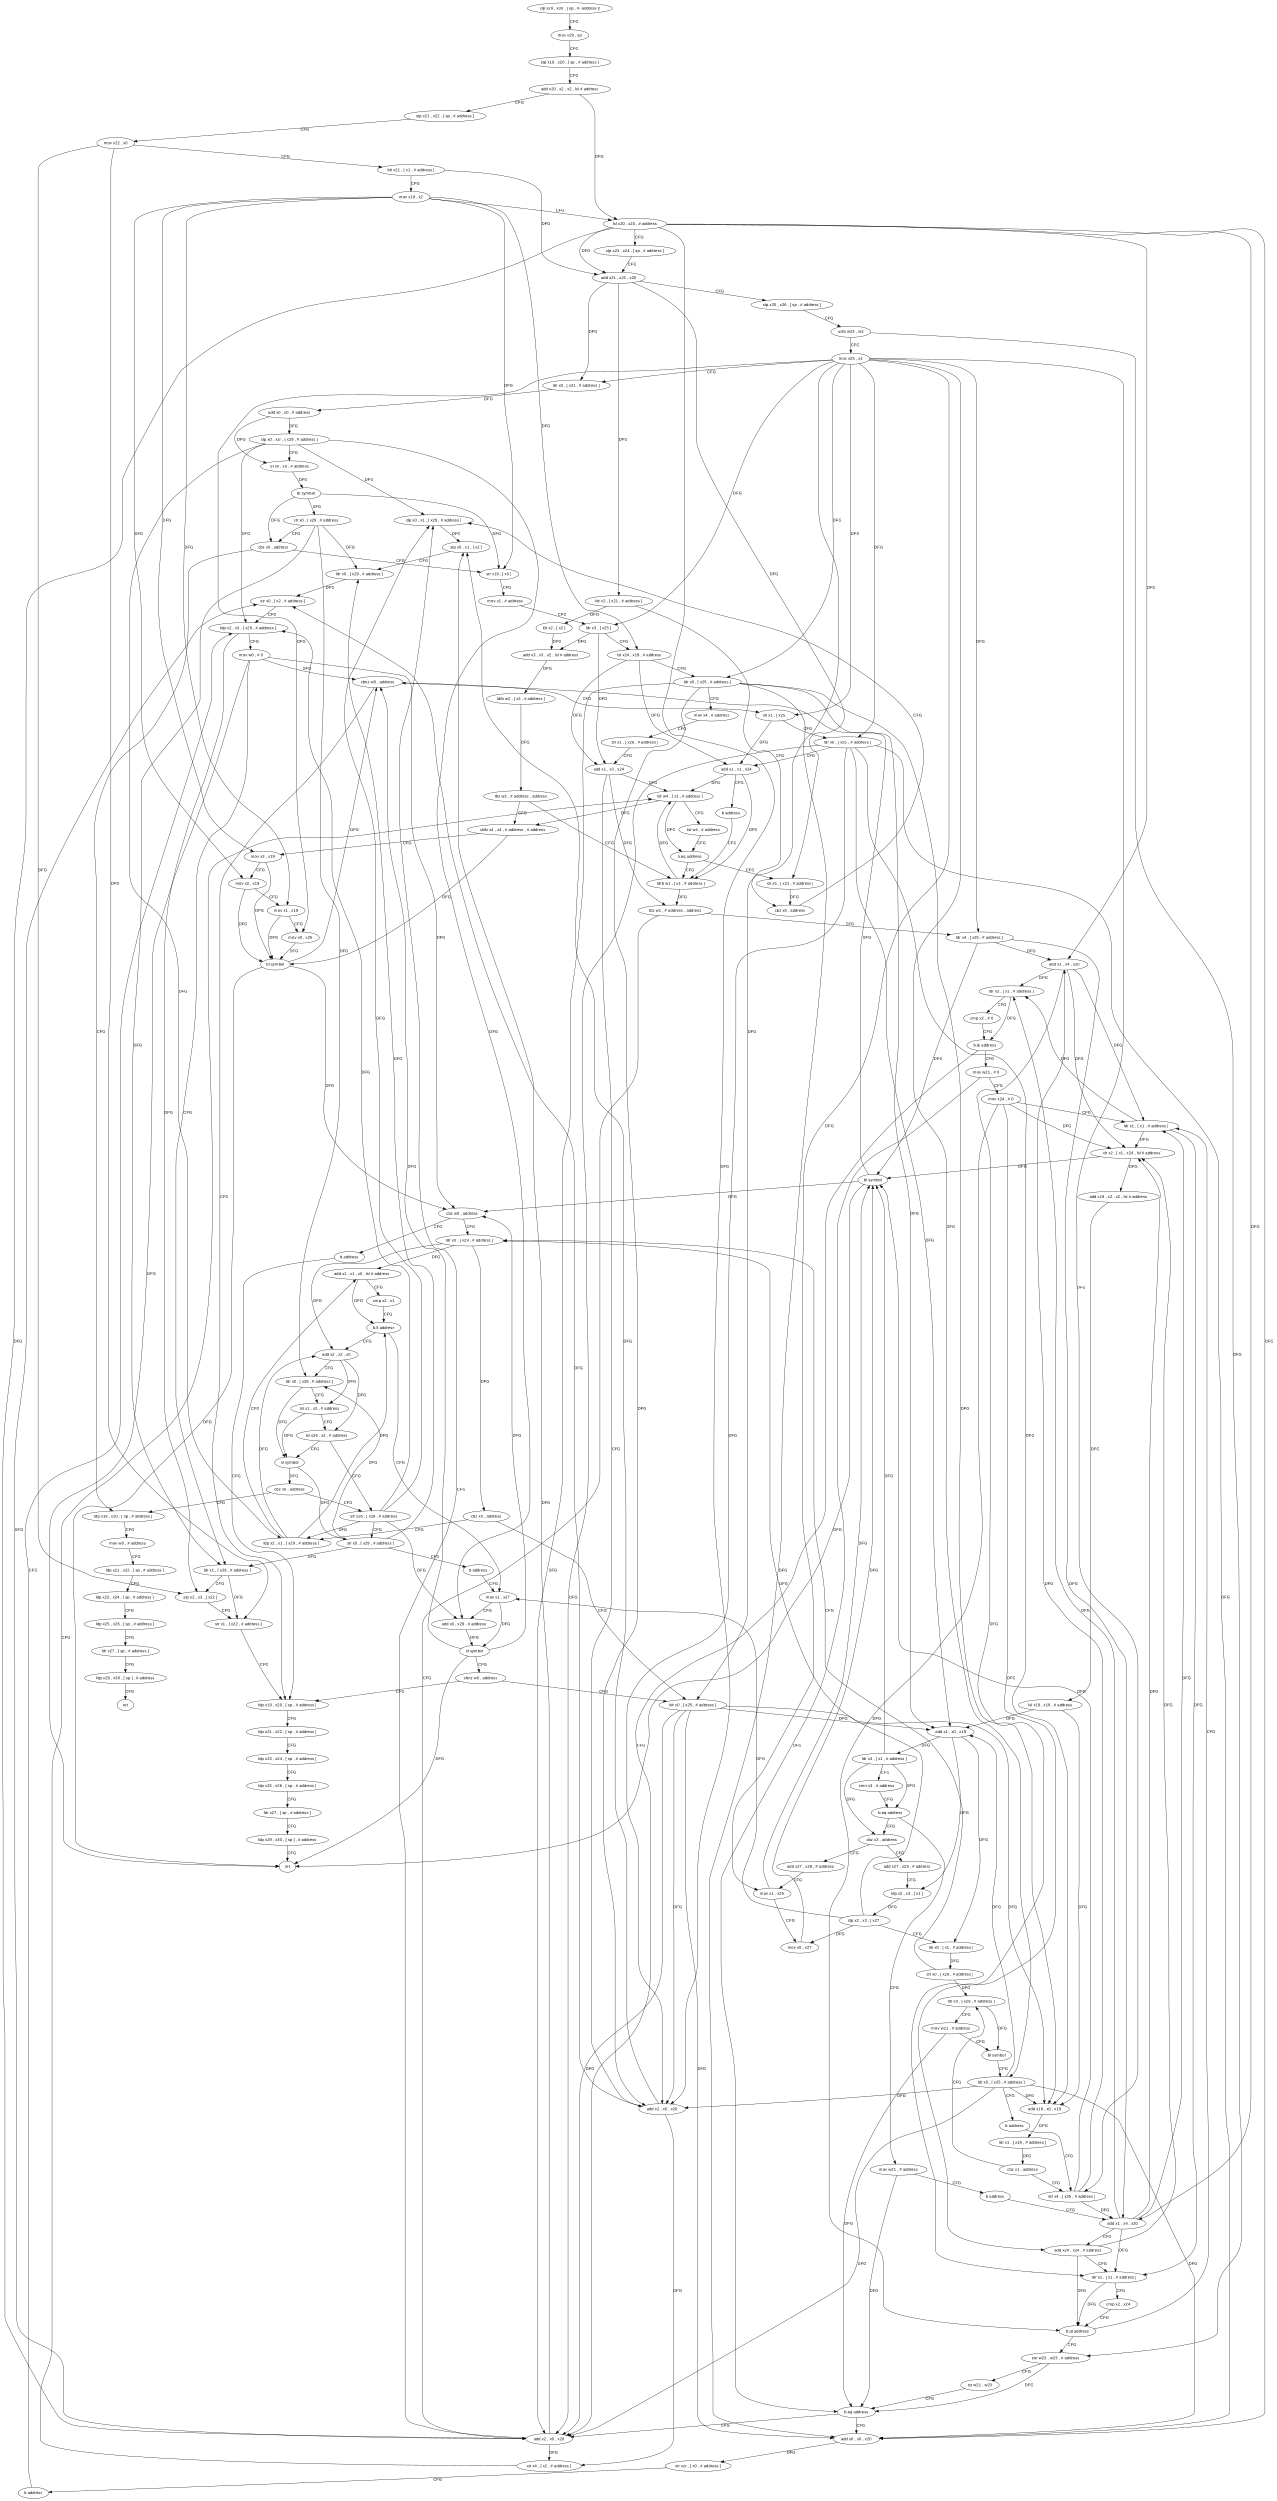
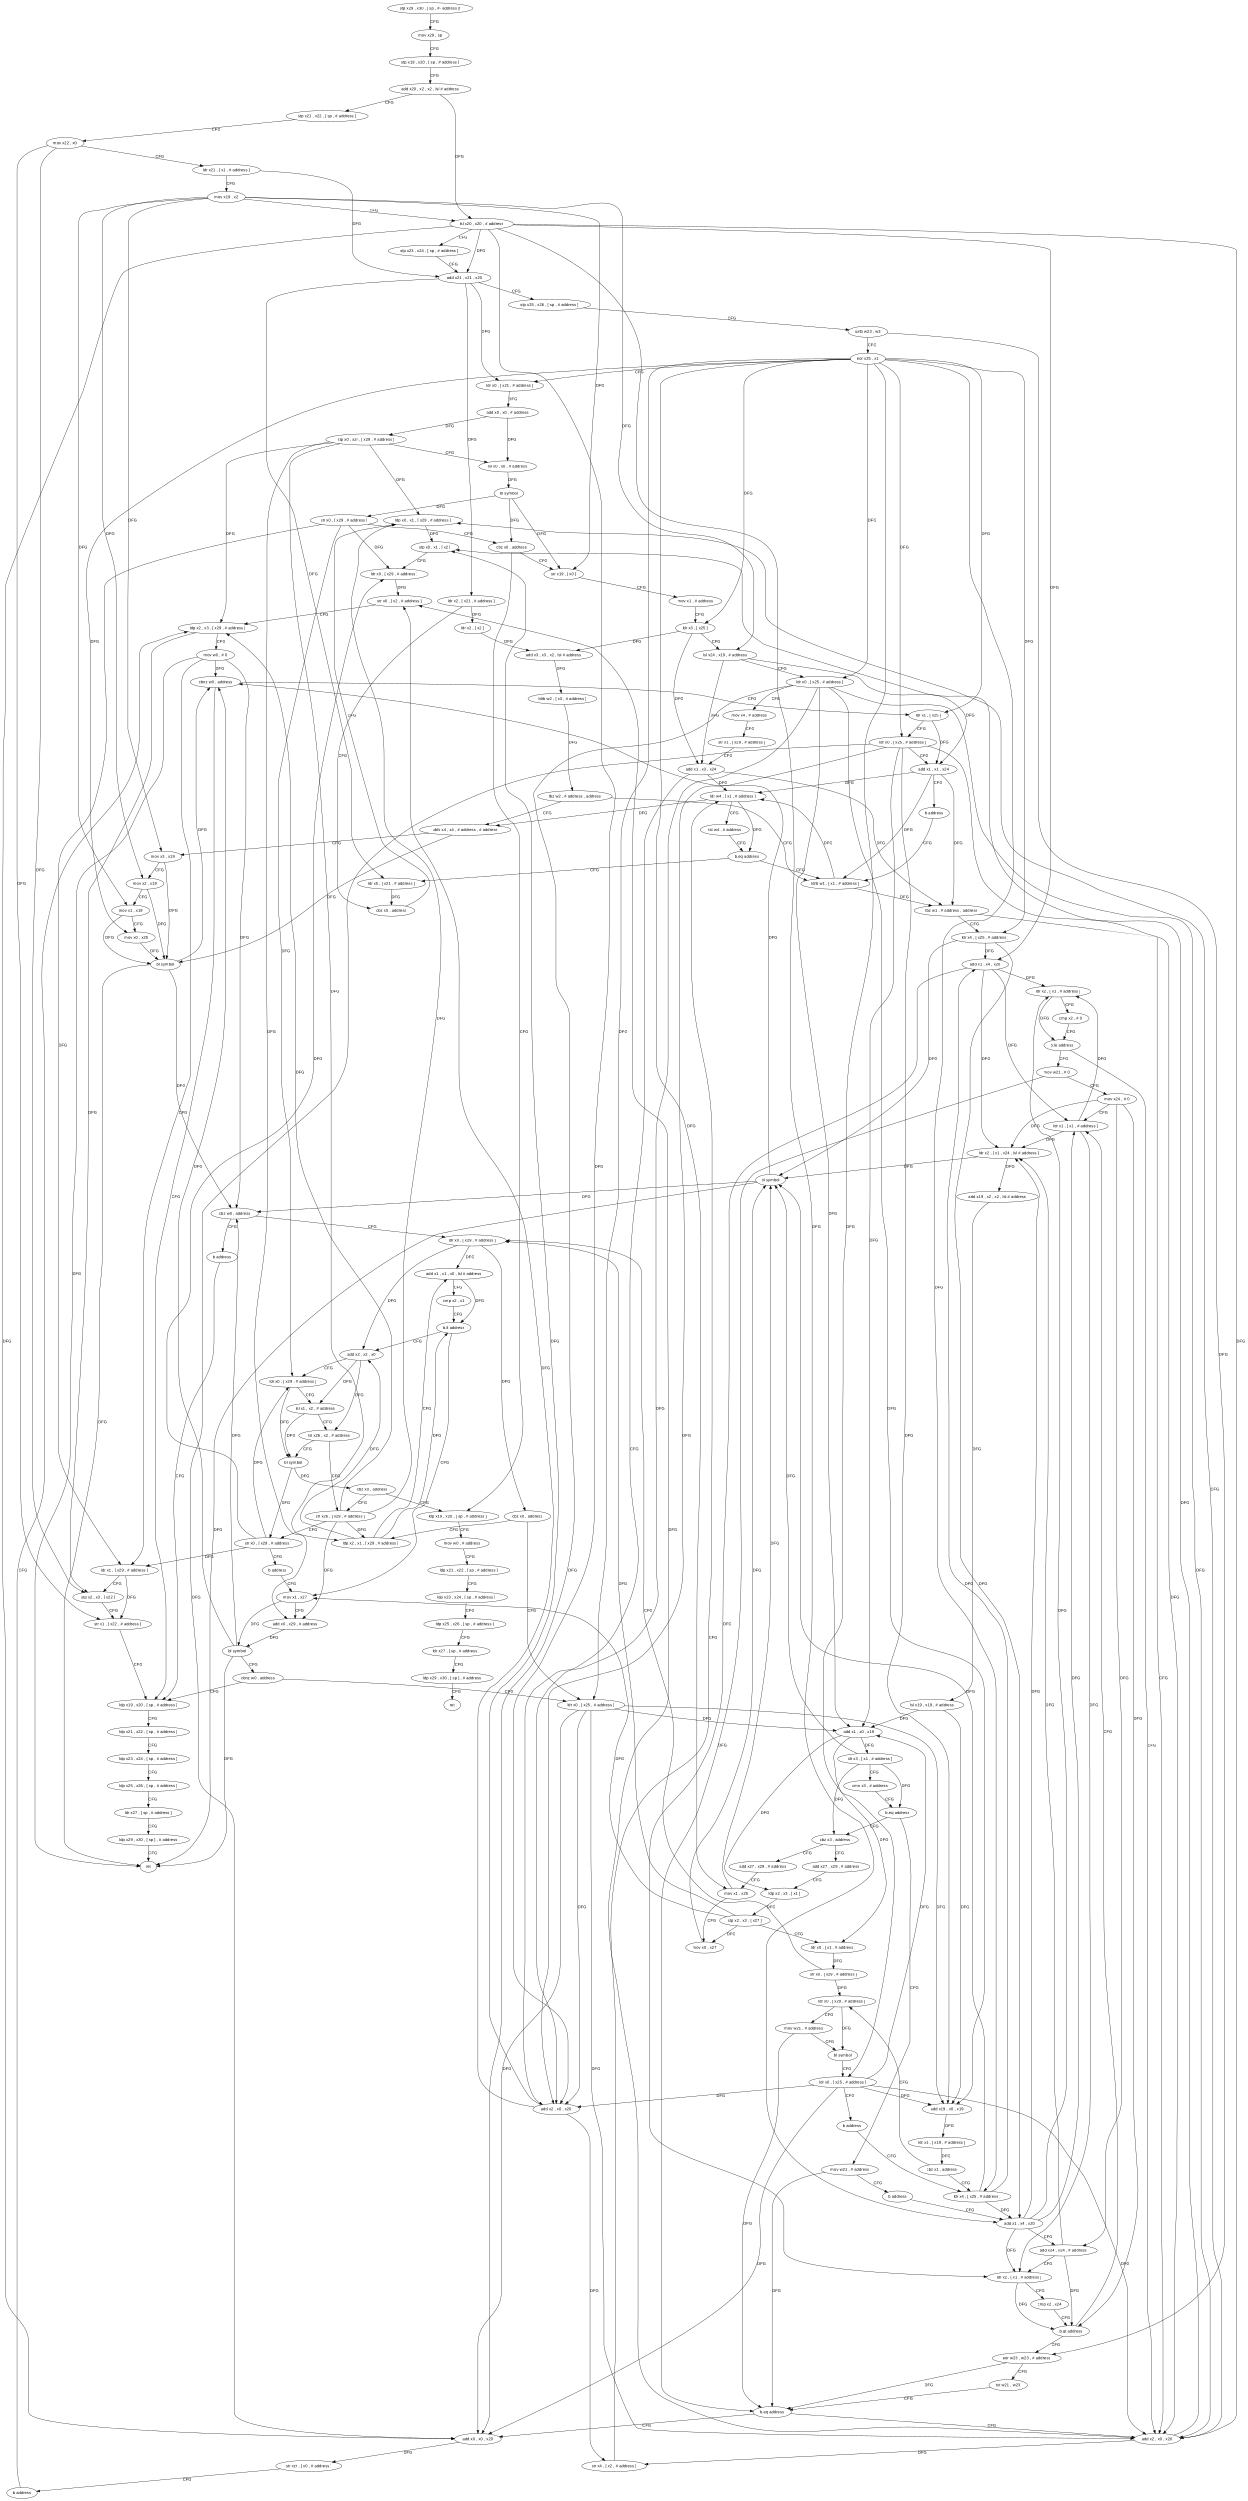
(851, 359) -> (868, 359)
none -> (954, 836)
